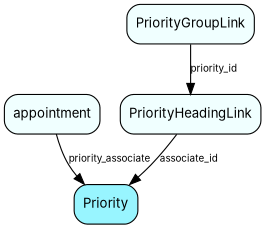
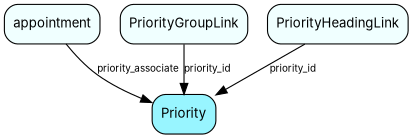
(191, 64) -> (184, 64)
(189, 159) -> (293, 69)
